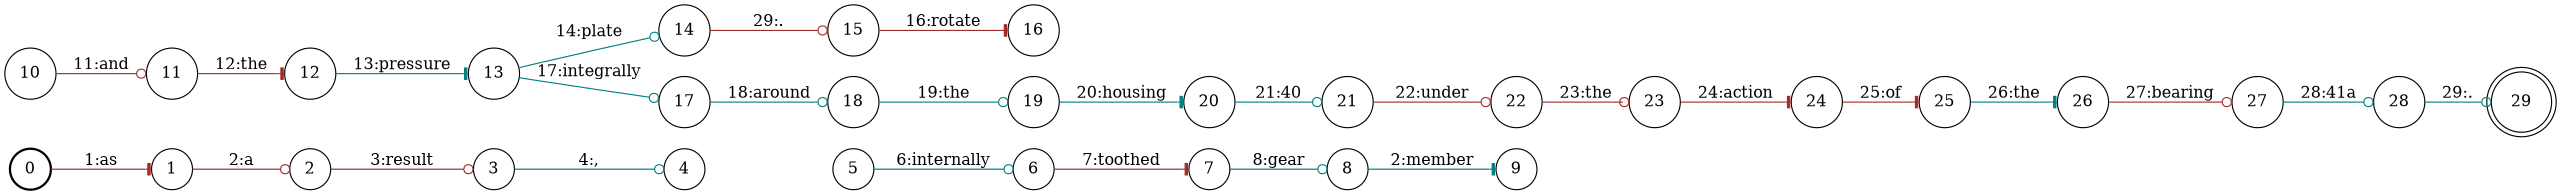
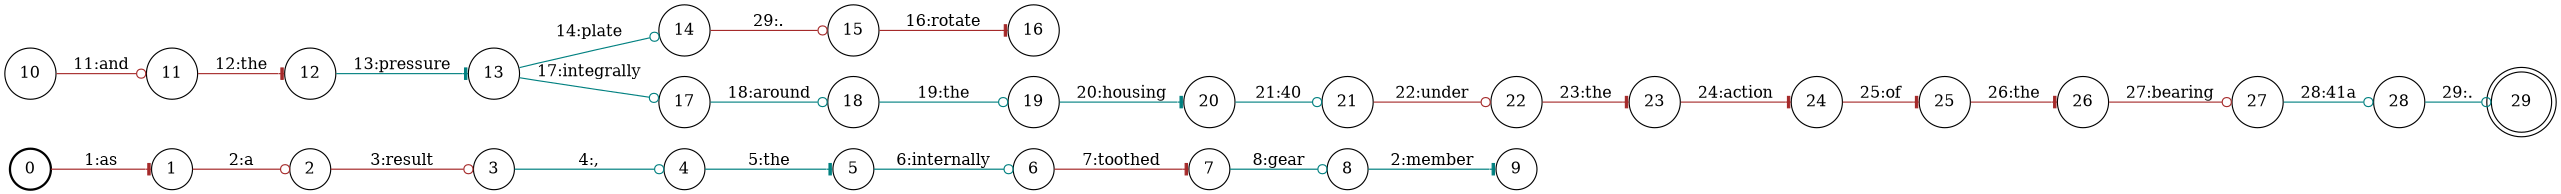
(1583, 102) -> (1583, 102)
(2011, 102) -> (2011, 102)
none -> (766, 169)
